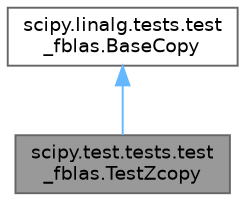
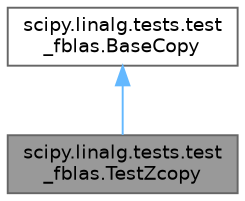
(123, 164) -> (123, 164)
